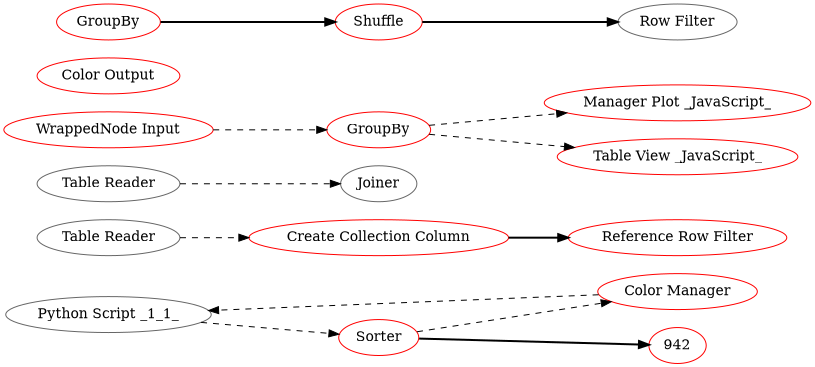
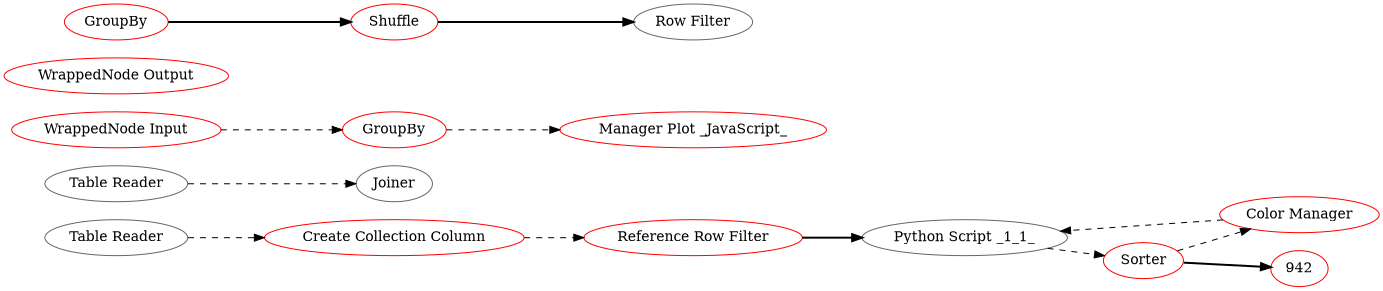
(108, 76) -> (116, 76)
(678, 157) -> none
(533, 238) -> (549, 238)
none -> (827, 238)
